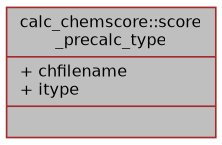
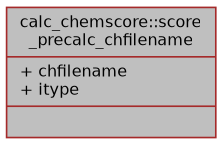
(111, 40) -> (111, 40)
